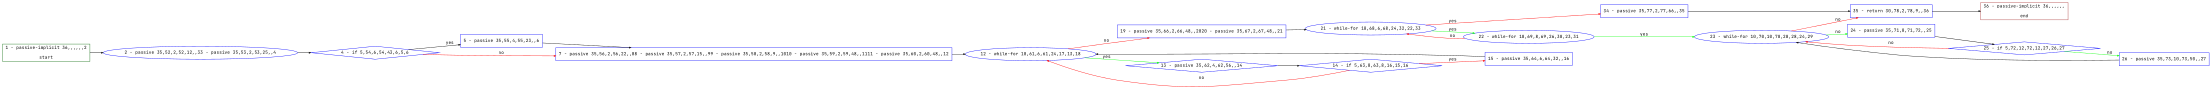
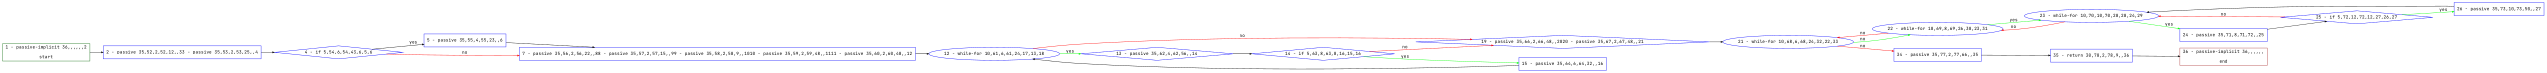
(1453, 21) -> (1863, 46)
(1824, 25) -> (2034, 27)
(1453, 29) -> (1863, 39)
(1202, 31) -> (1563, 42)
(1838, 32) -> (2169, 24)
(200, 53) -> (182, 52)
(2110, 53) -> (2443, 10)
(1451, 62) -> (1440, 61)
(1198, 87) -> (1430, 48)
